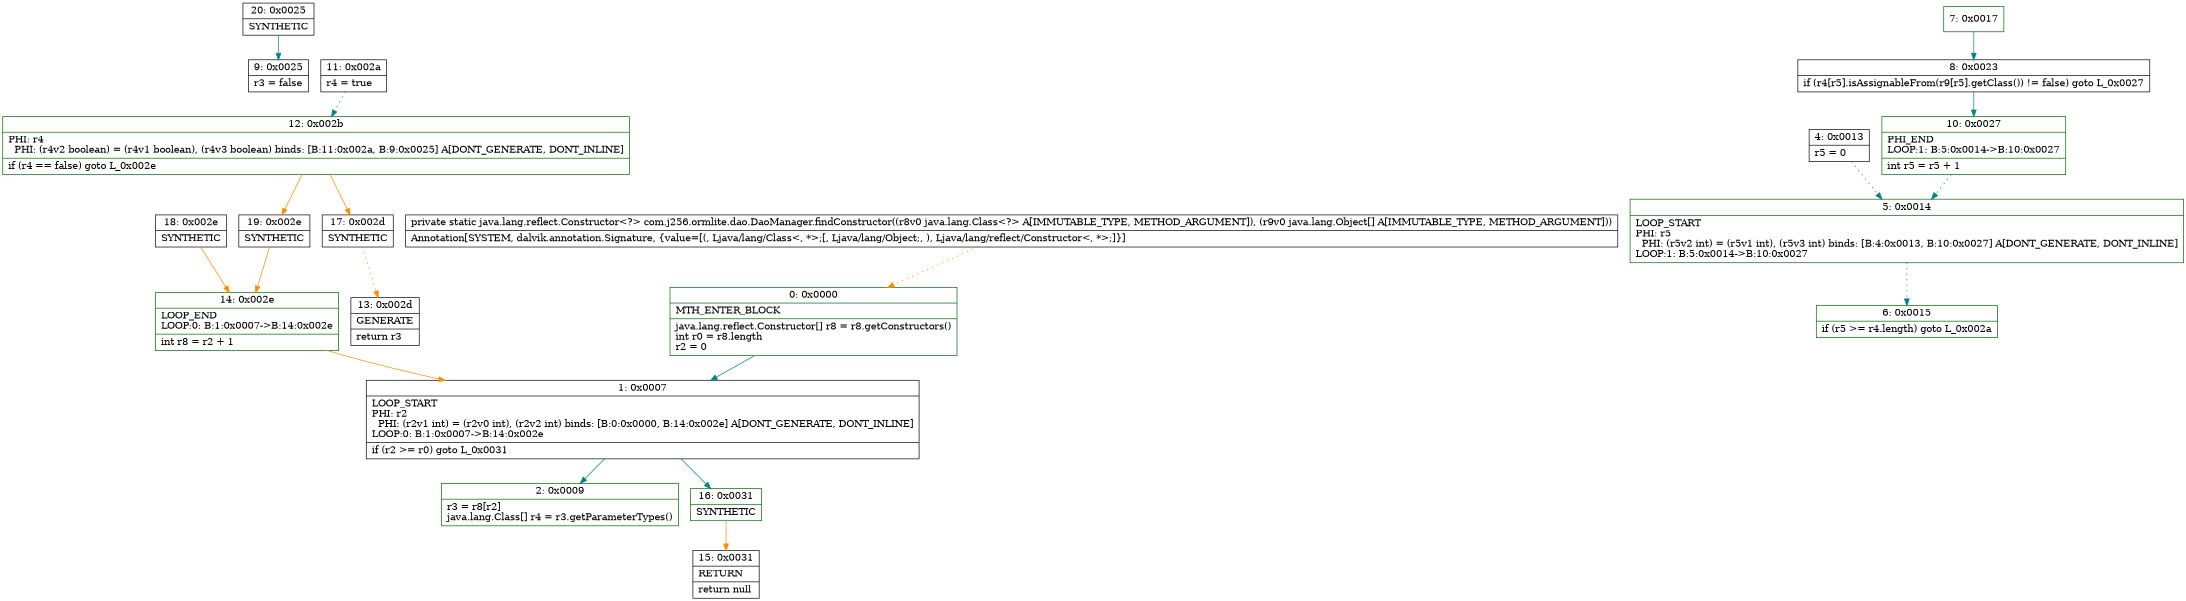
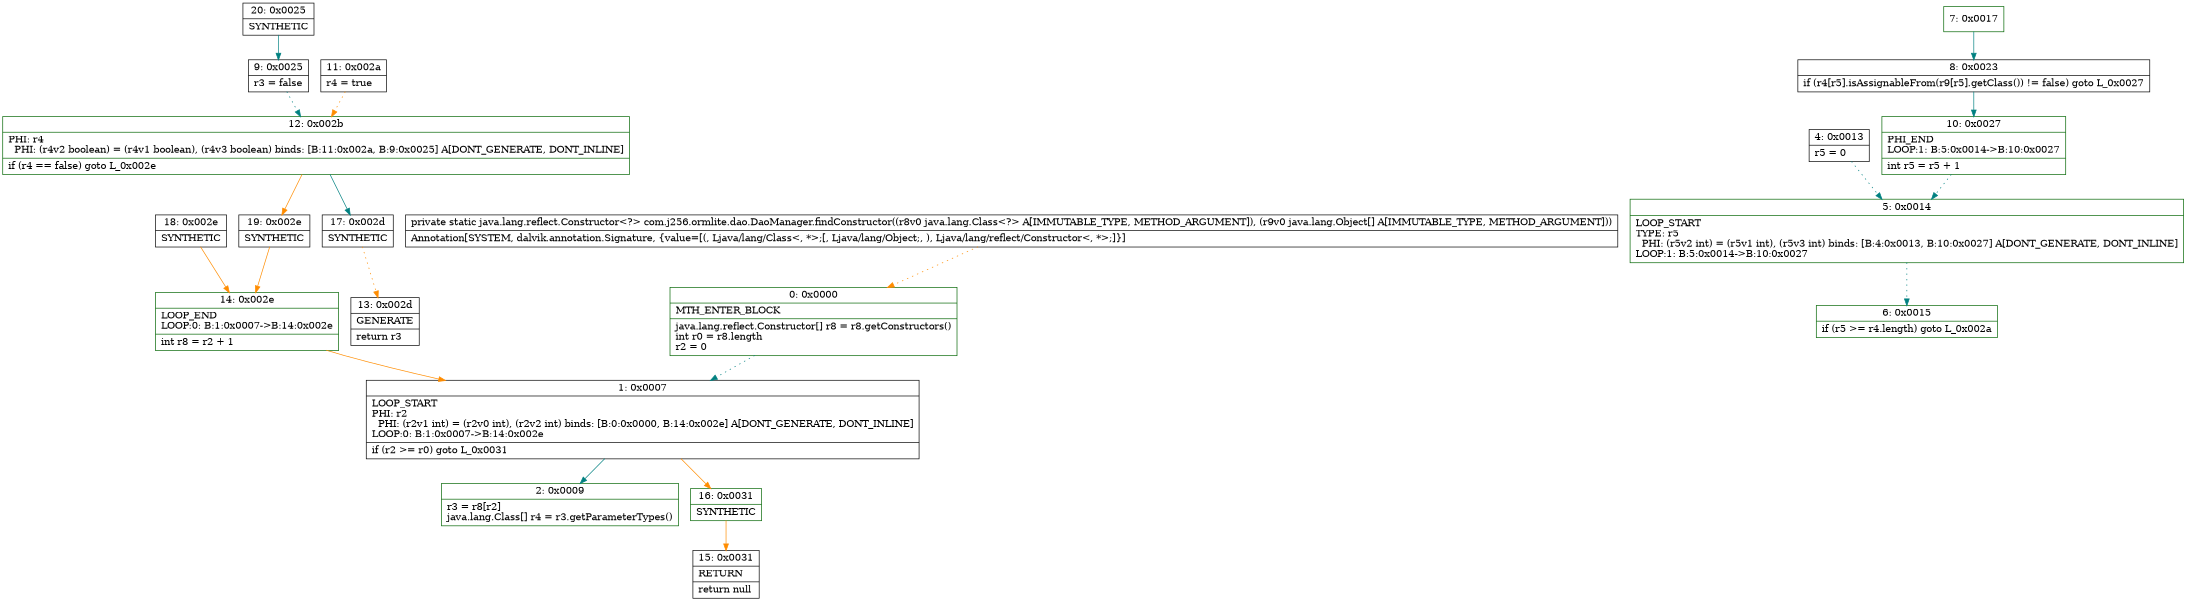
none -> (292, 101)
(340, 101) -> (340, 101)
(339, 192) -> (339, 192)
(1655, 234) -> (1659, 234)
(736, 366) -> (736, 366)
(693, 471) -> (693, 471)
